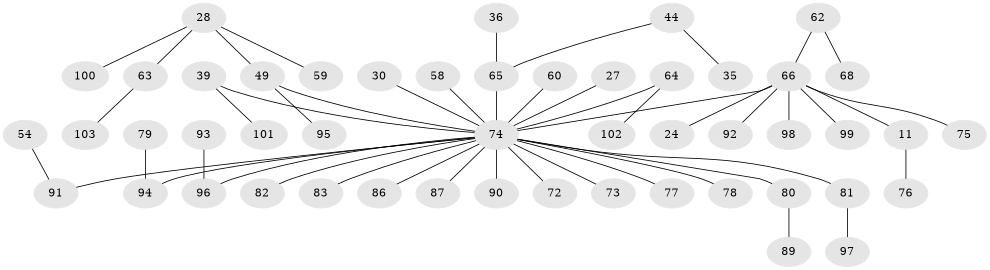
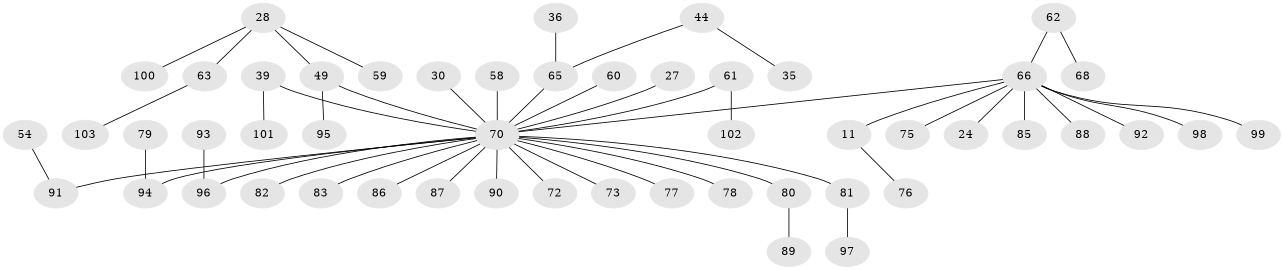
(672, 76) -> (731, 76)
(496, 135) -> (497, 135)
none -> (1025, 135)
none -> (1083, 135)
